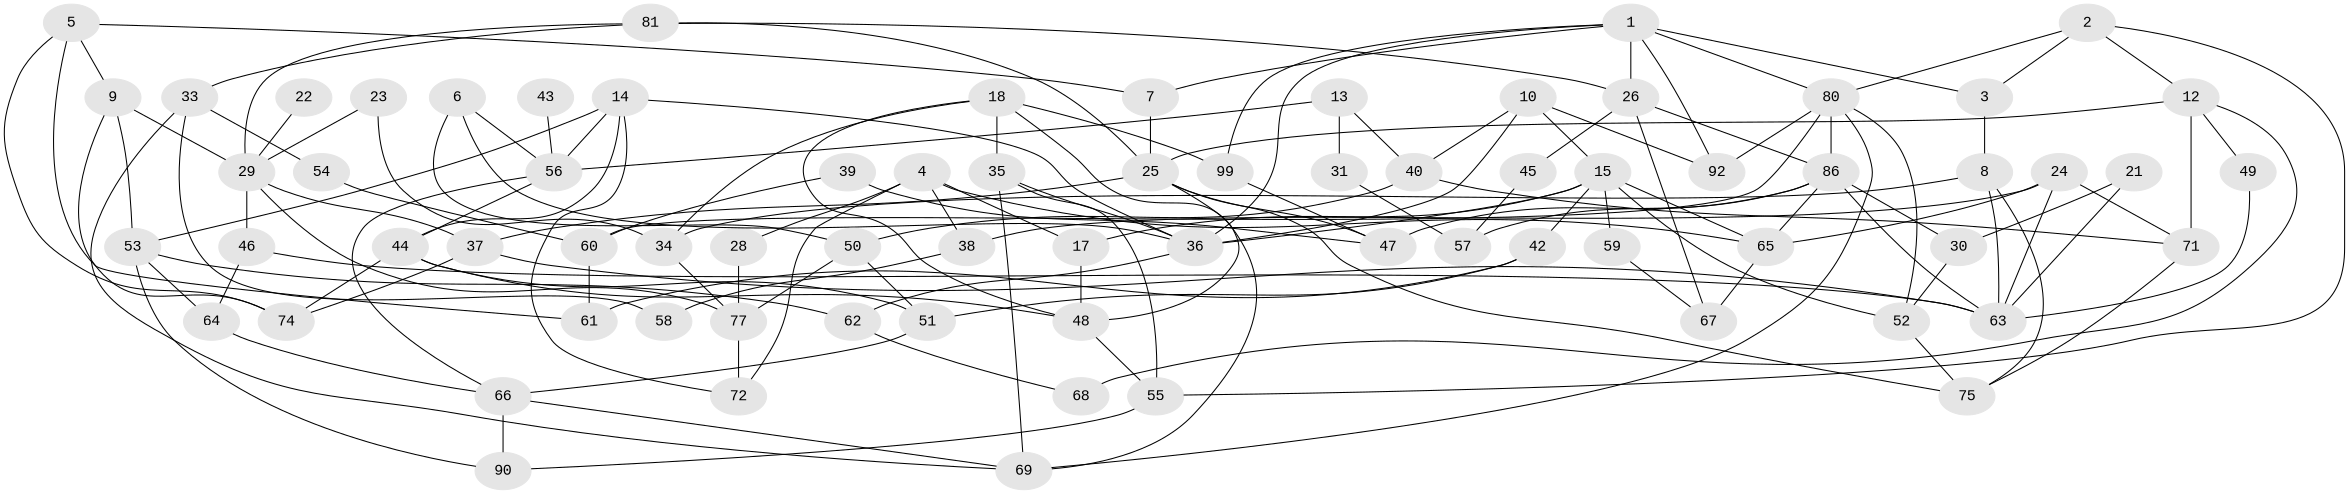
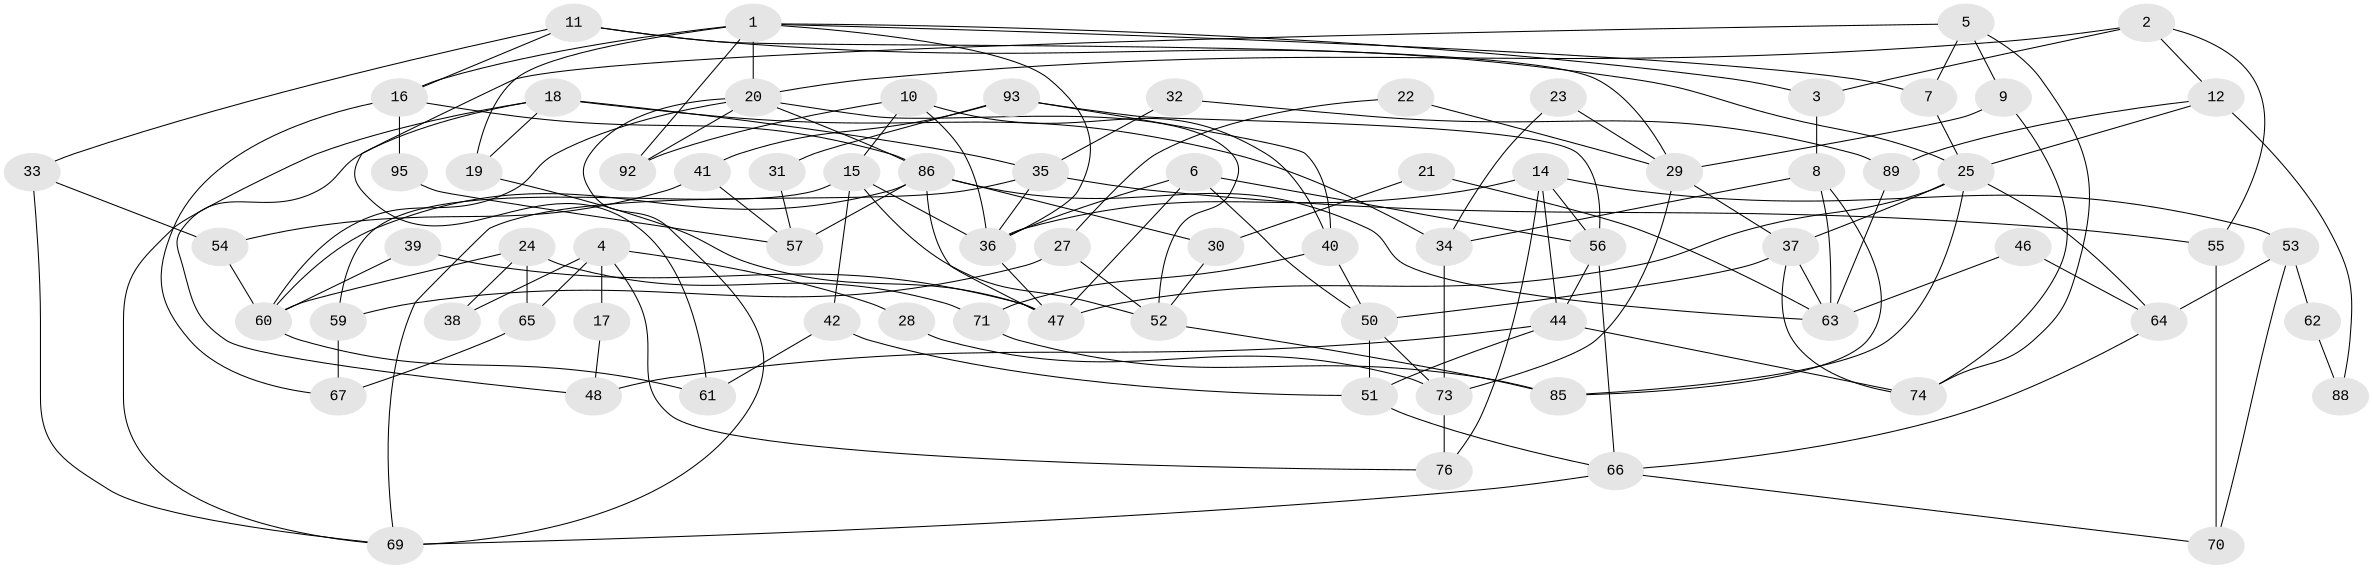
(650, 23) -> (574, 23)
(546, 98) -> none
none -> (1174, 98)
(1339, 98) -> (1012, 98)
(1631, 98) -> (399, 98)
(1831, 98) -> (753, 98)
none -> (702, 172)
(1225, 172) -> (474, 172)
(1528, 172) -> (399, 172)
(2191, 172) -> none
(2248, 172) -> (1891, 172)
(128, 177) -> none
(1799, 209) -> (693, 206)
(247, 210) -> none
(1684, 210) -> none
(1345, 217) -> none
none -> (1062, 247)
none -> (1125, 247)
(2025, 255) -> (392, 280)
(1233, 265) -> (2076, 240)
(1021, 279) -> (1021, 283)
none -> (1584, 294)
(664, 322) -> none
(739, 322) -> (1444, 396)
(1118, 359) -> none
(739, 396) -> (1444, 471)
(1081, 396) -> (2341, 396)
(1967, 396) -> (1558, 396)
(503, 471) -> (2216, 546)
